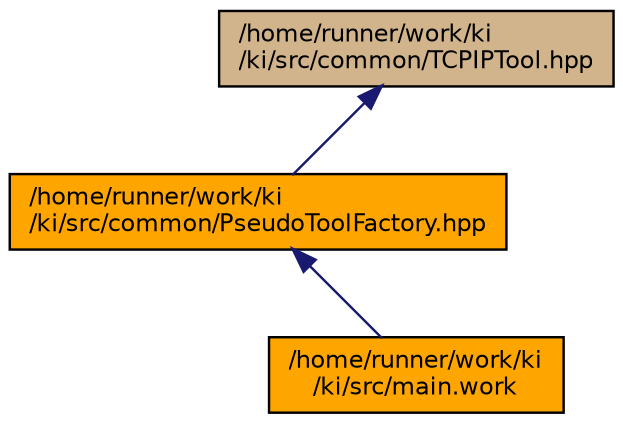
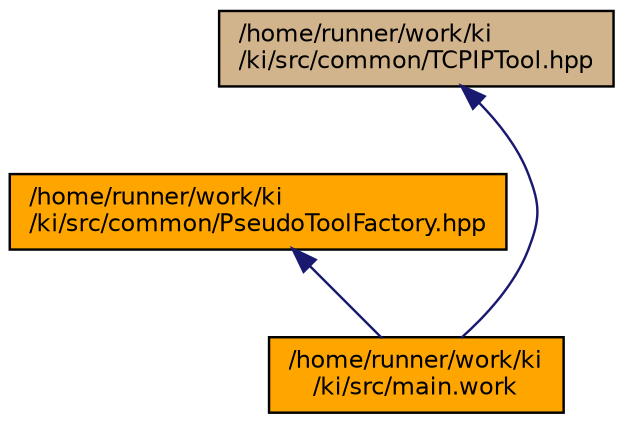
(329, 139) -> (536, 224)
